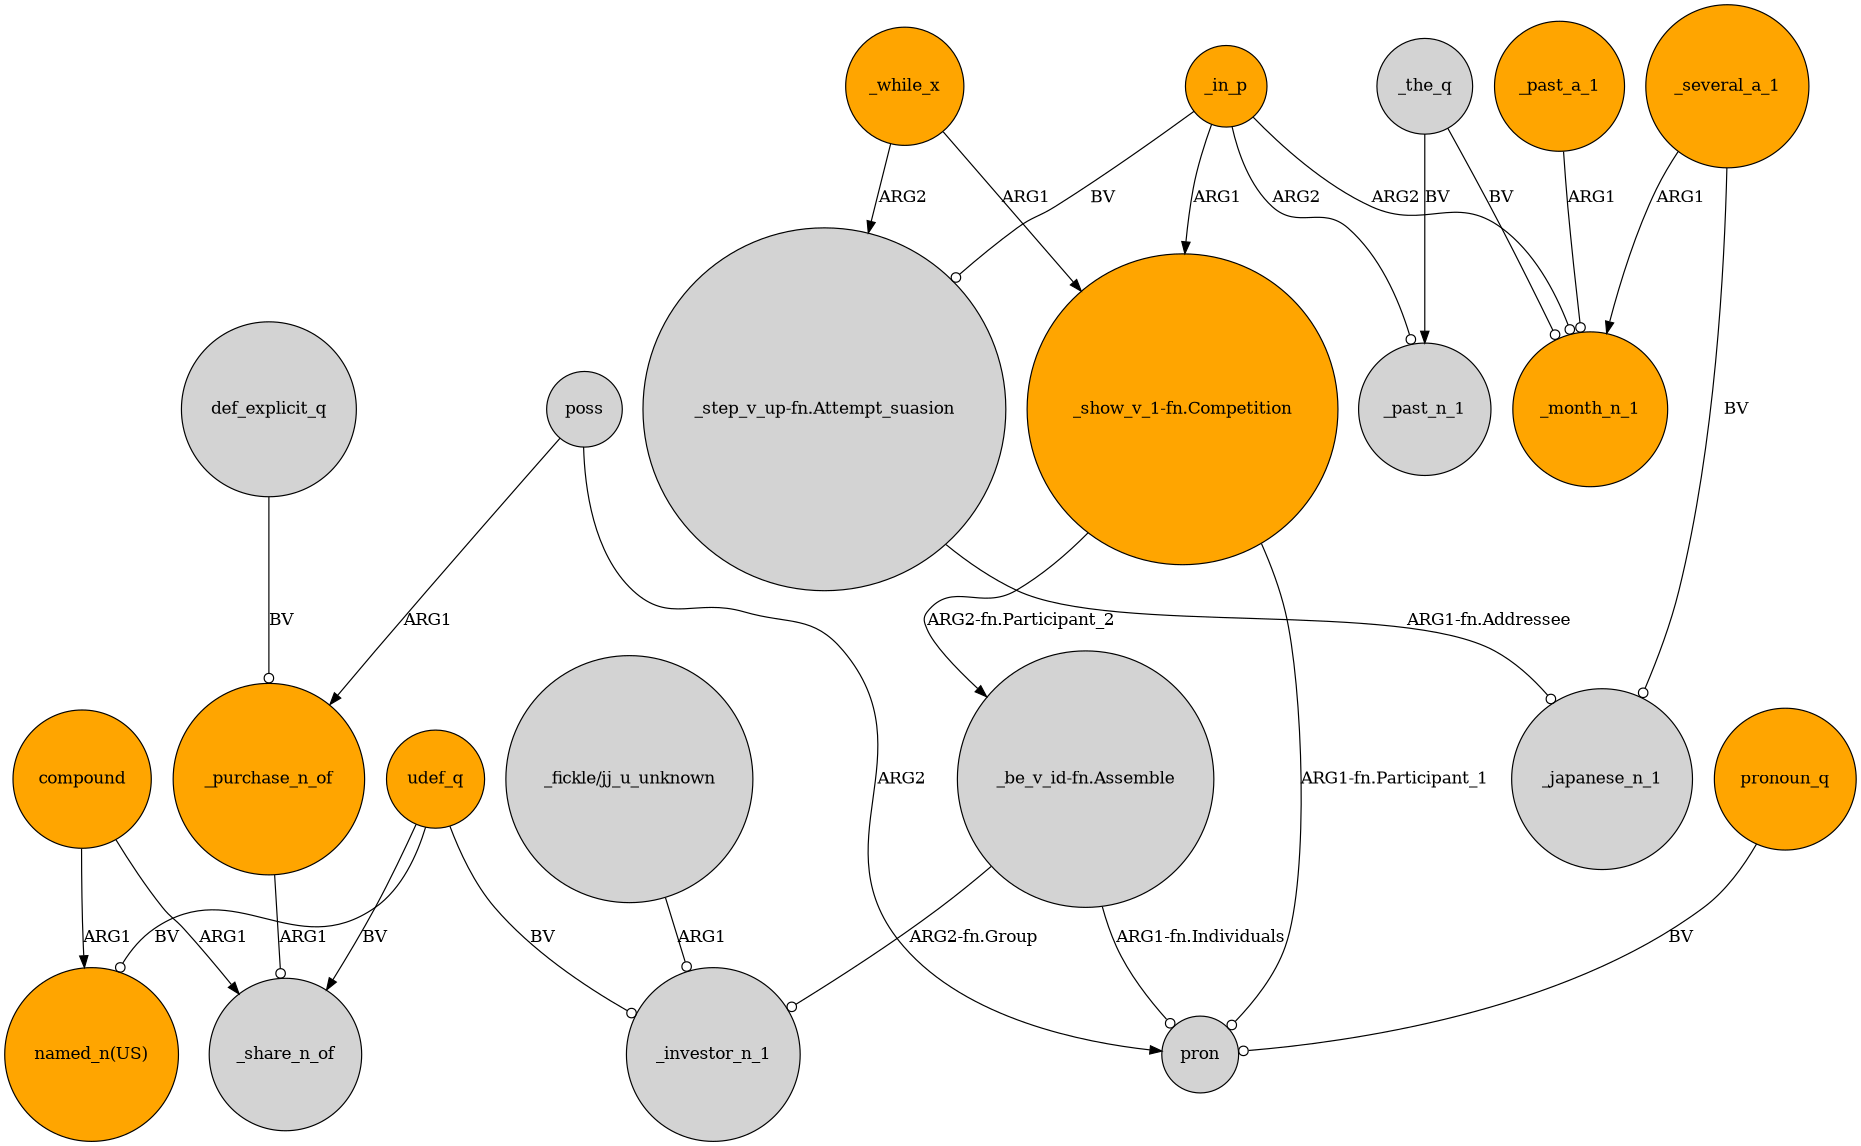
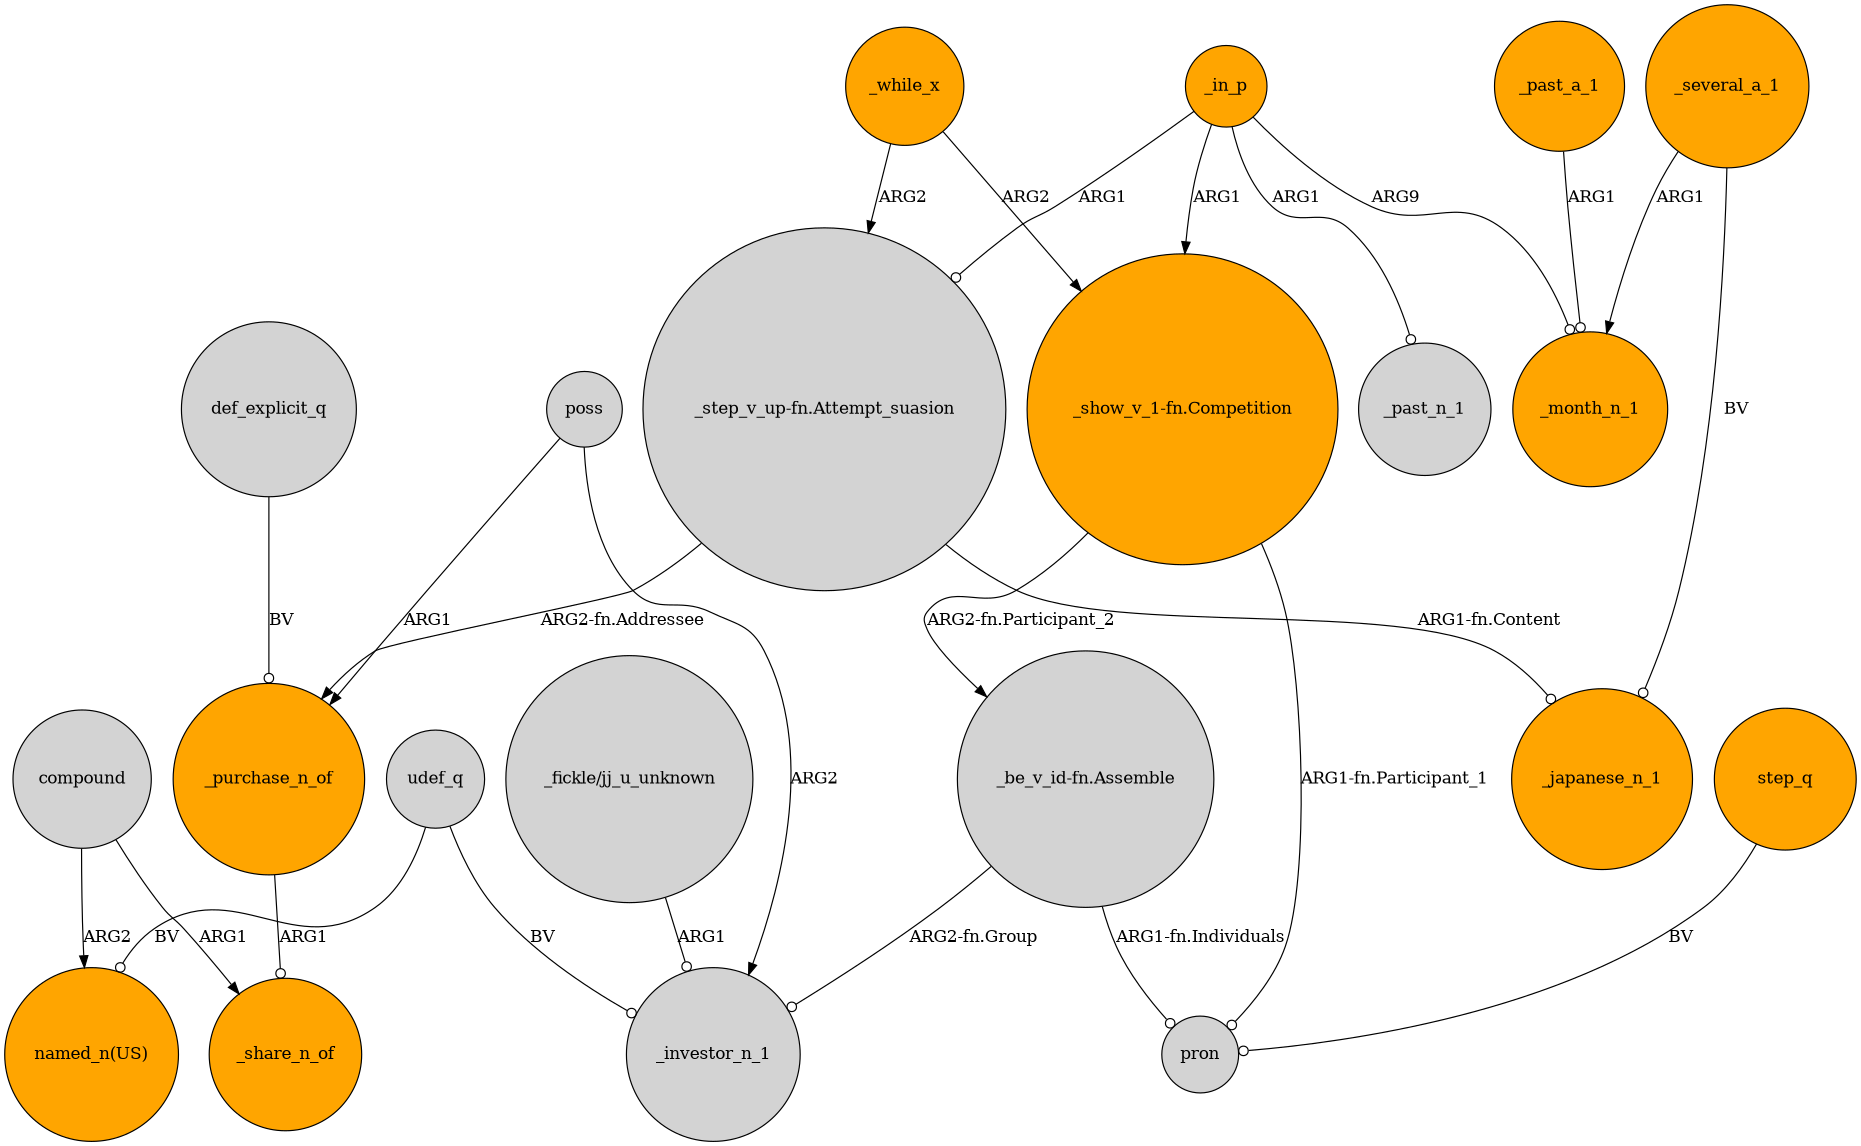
(1425, 86) -> none
(1026, 198) -> (1026, 198)
(1103, 198) -> (1103, 198)
(1297, 198) -> (1297, 198)
(1396, 198) -> (1396, 198)
none -> (516, 618)
(1489, 621) -> (1489, 621)
(877, 745) -> (767, 658)
(82, 779) -> (82, 779)
(436, 779) -> (436, 779)
(1602, 779) -> (1602, 779)
(1785, 779) -> (1785, 779)
(386, 888) -> none
(108, 938) -> (108, 938)
(285, 1055) -> (285, 1055)
